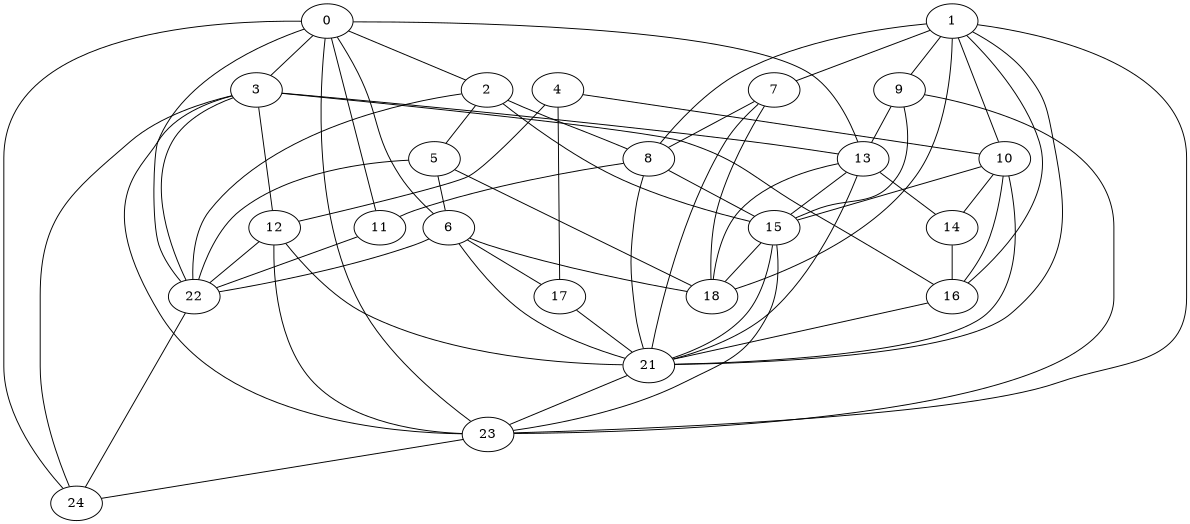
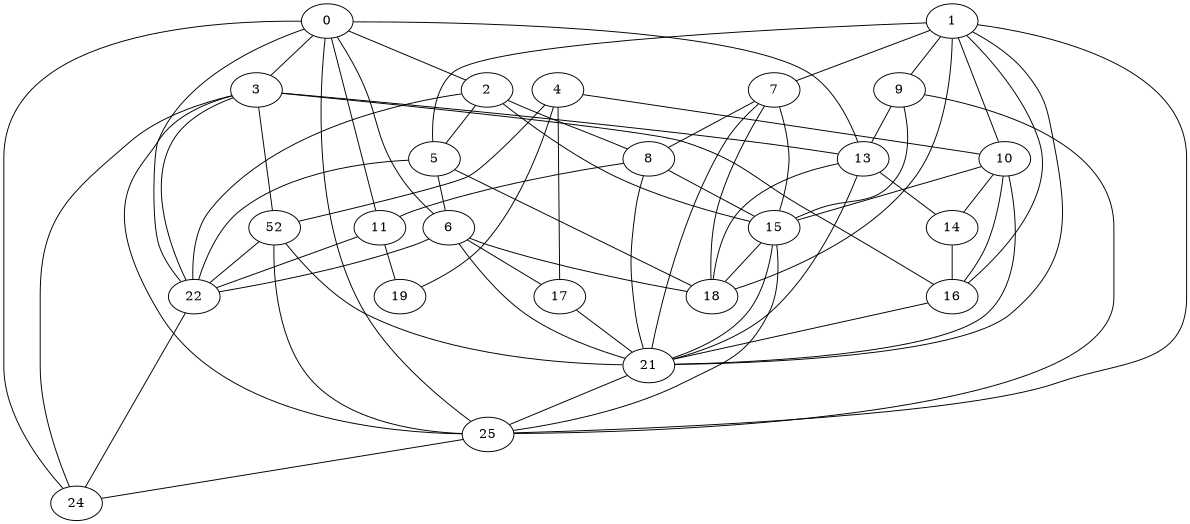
(787, 53) -> (623, 41)
(819, 193) -> (789, 159)
(275, 228) -> (275, 228)
none -> (400, 297)
(488, 434) -> (488, 434)
